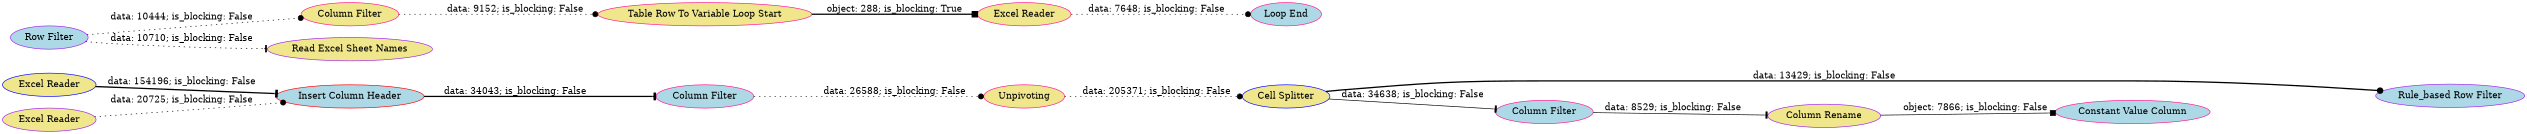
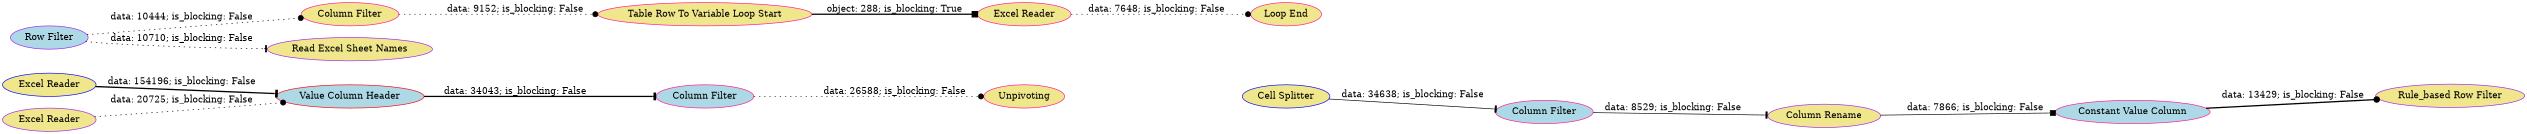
(1286, 14) -> (1286, 14)
(1852, 81) -> (2290, 104)
(350, 96) -> (350, 96)
(1151, 96) -> none
(2450, 96) -> (2450, 96)
(1975, 108) -> (1975, 108)
